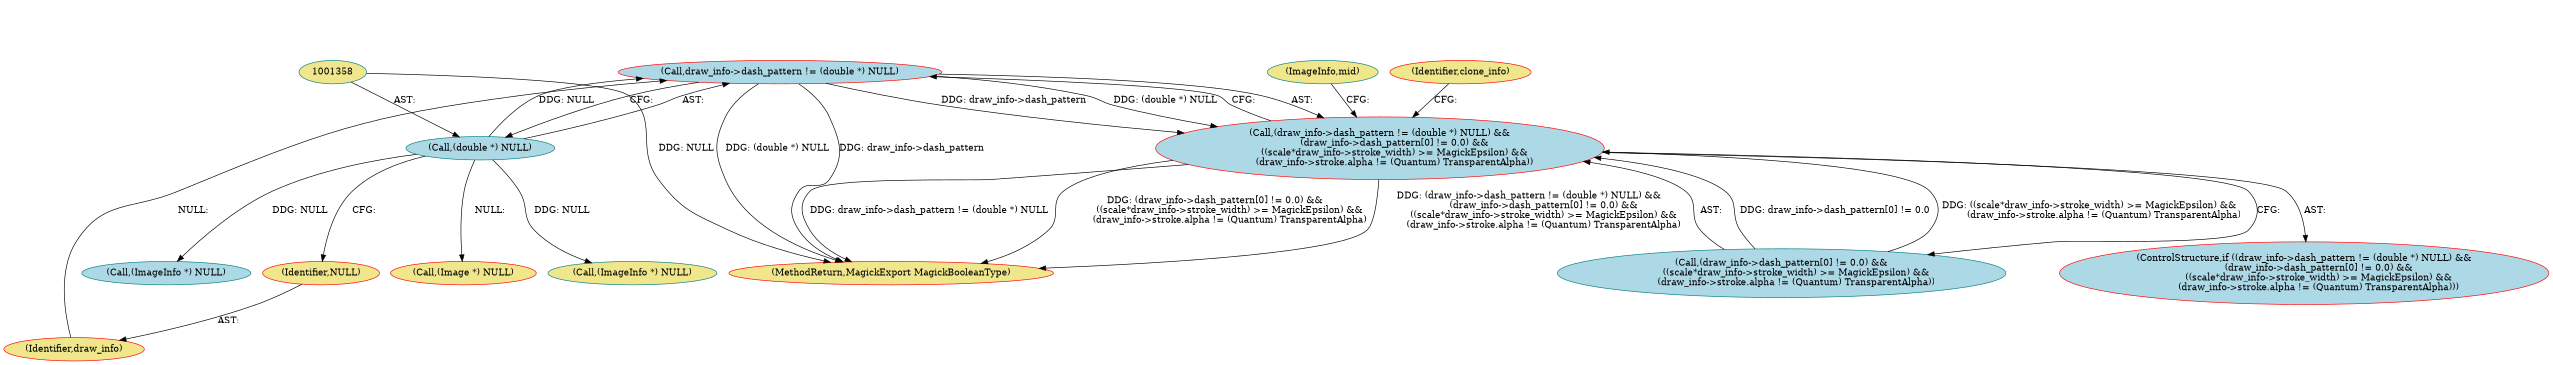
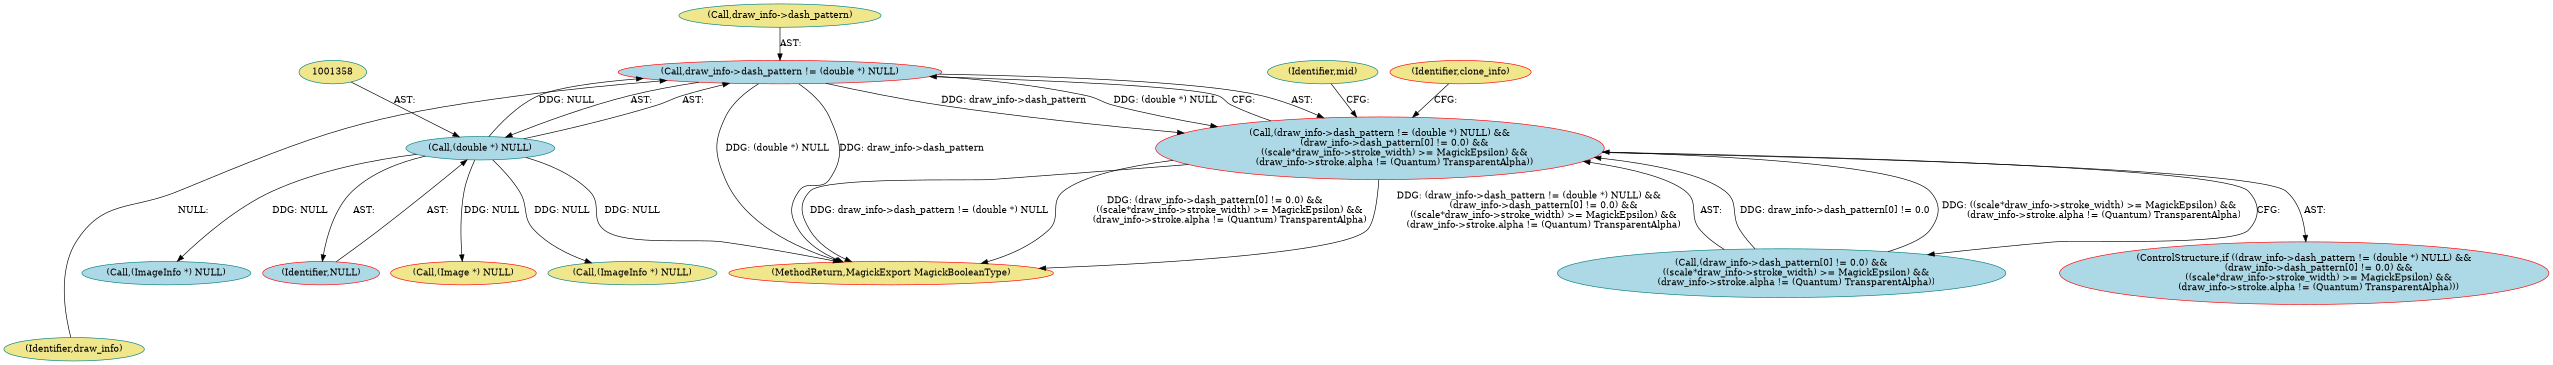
none -> (780, 16)
(1323, 72) -> (1323, 72)
(643, 100) -> (643, 100)
(634, 101) -> (661, 241)
(366, 211) -> (366, 211)
(492, 211) -> (492, 211)
(321, 273) -> (321, 273)
(216, 317) -> (400, 214)
(74, 349) -> (74, 349)
